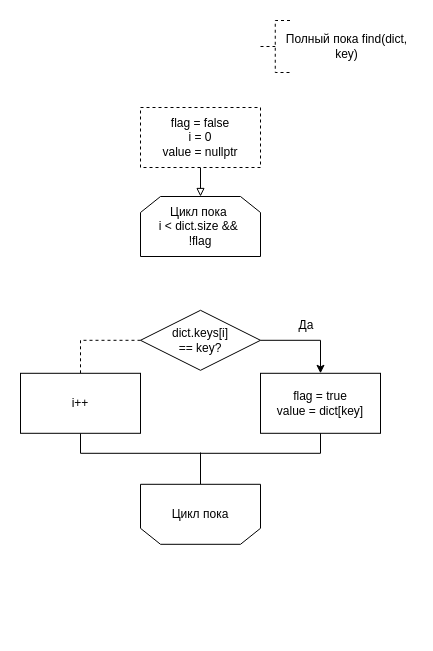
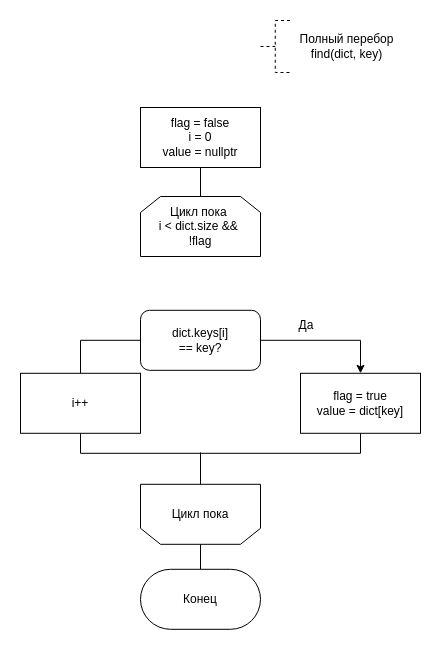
(347, 47) -> (347, 47)
(201, 138) -> (201, 138)
(201, 187) -> (201, 190)
(96, 340) -> (96, 340)
(201, 340) -> (201, 340)
(321, 403) -> (361, 403)
none -> (201, 557)
none -> (201, 599)
